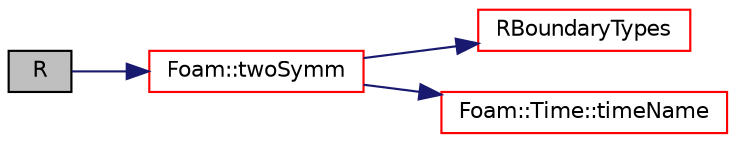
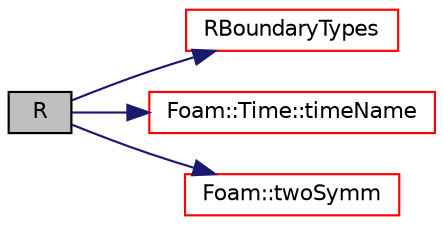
(410, 52) -> (132, 77)
(391, 88) -> (99, 113)
